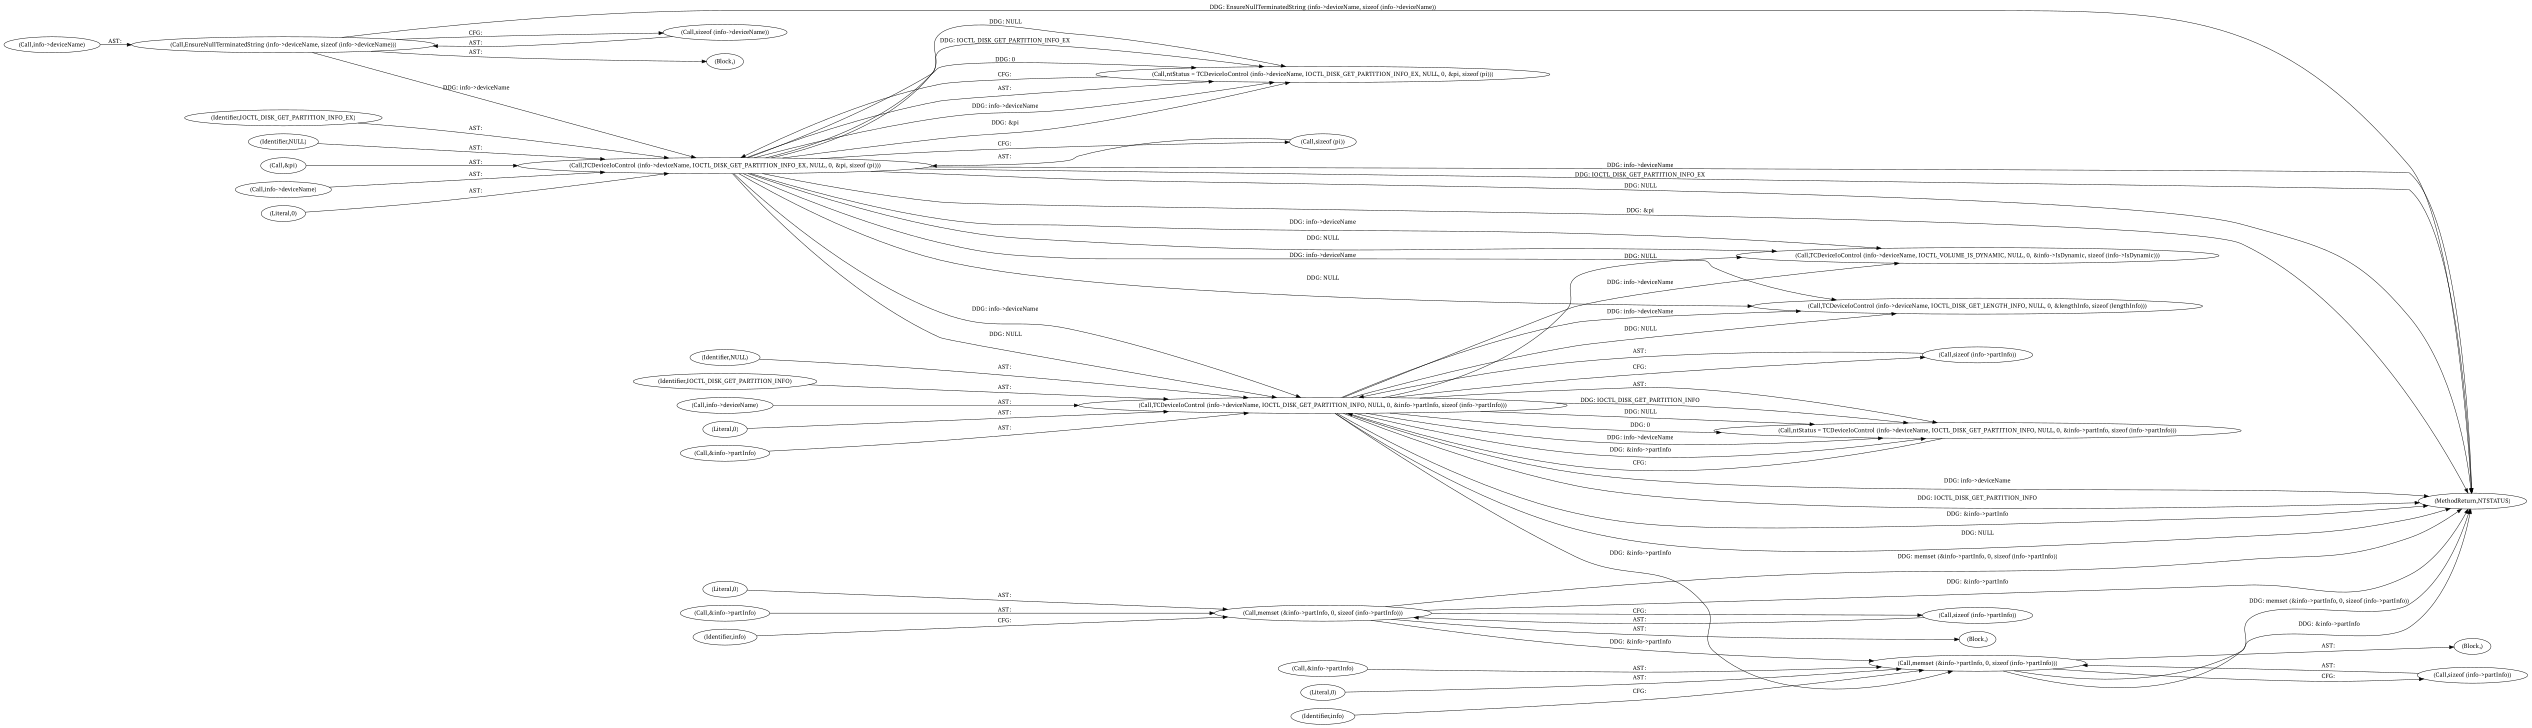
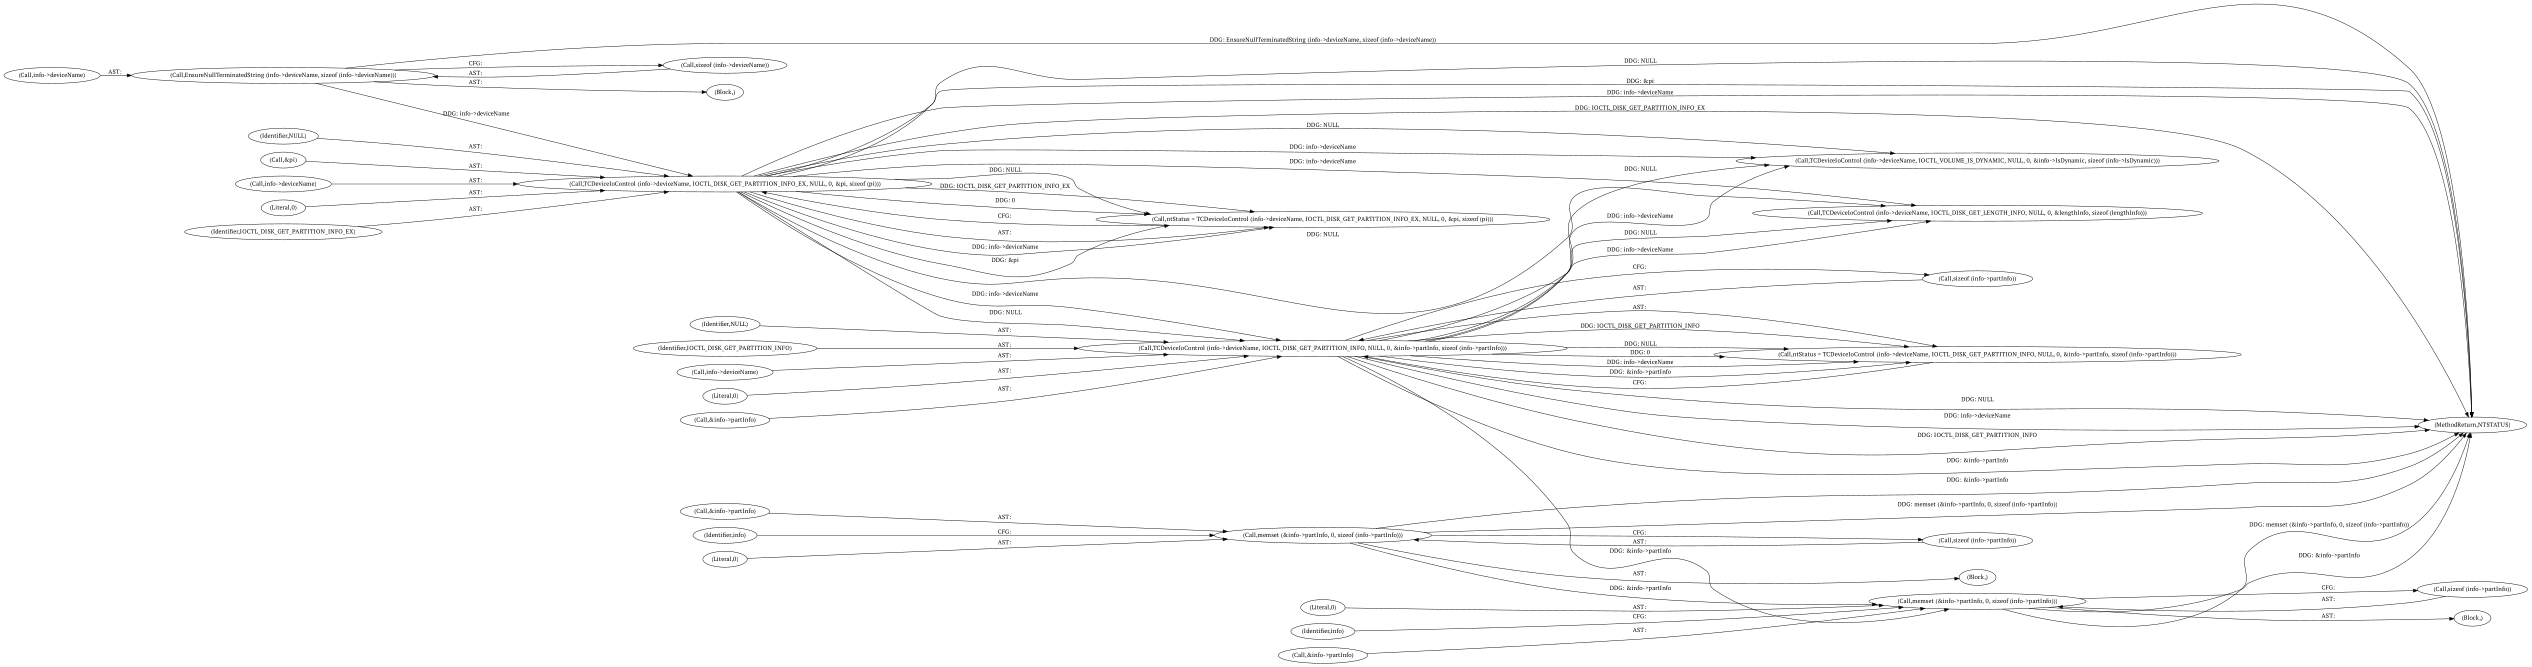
(1323, 142) -> none
